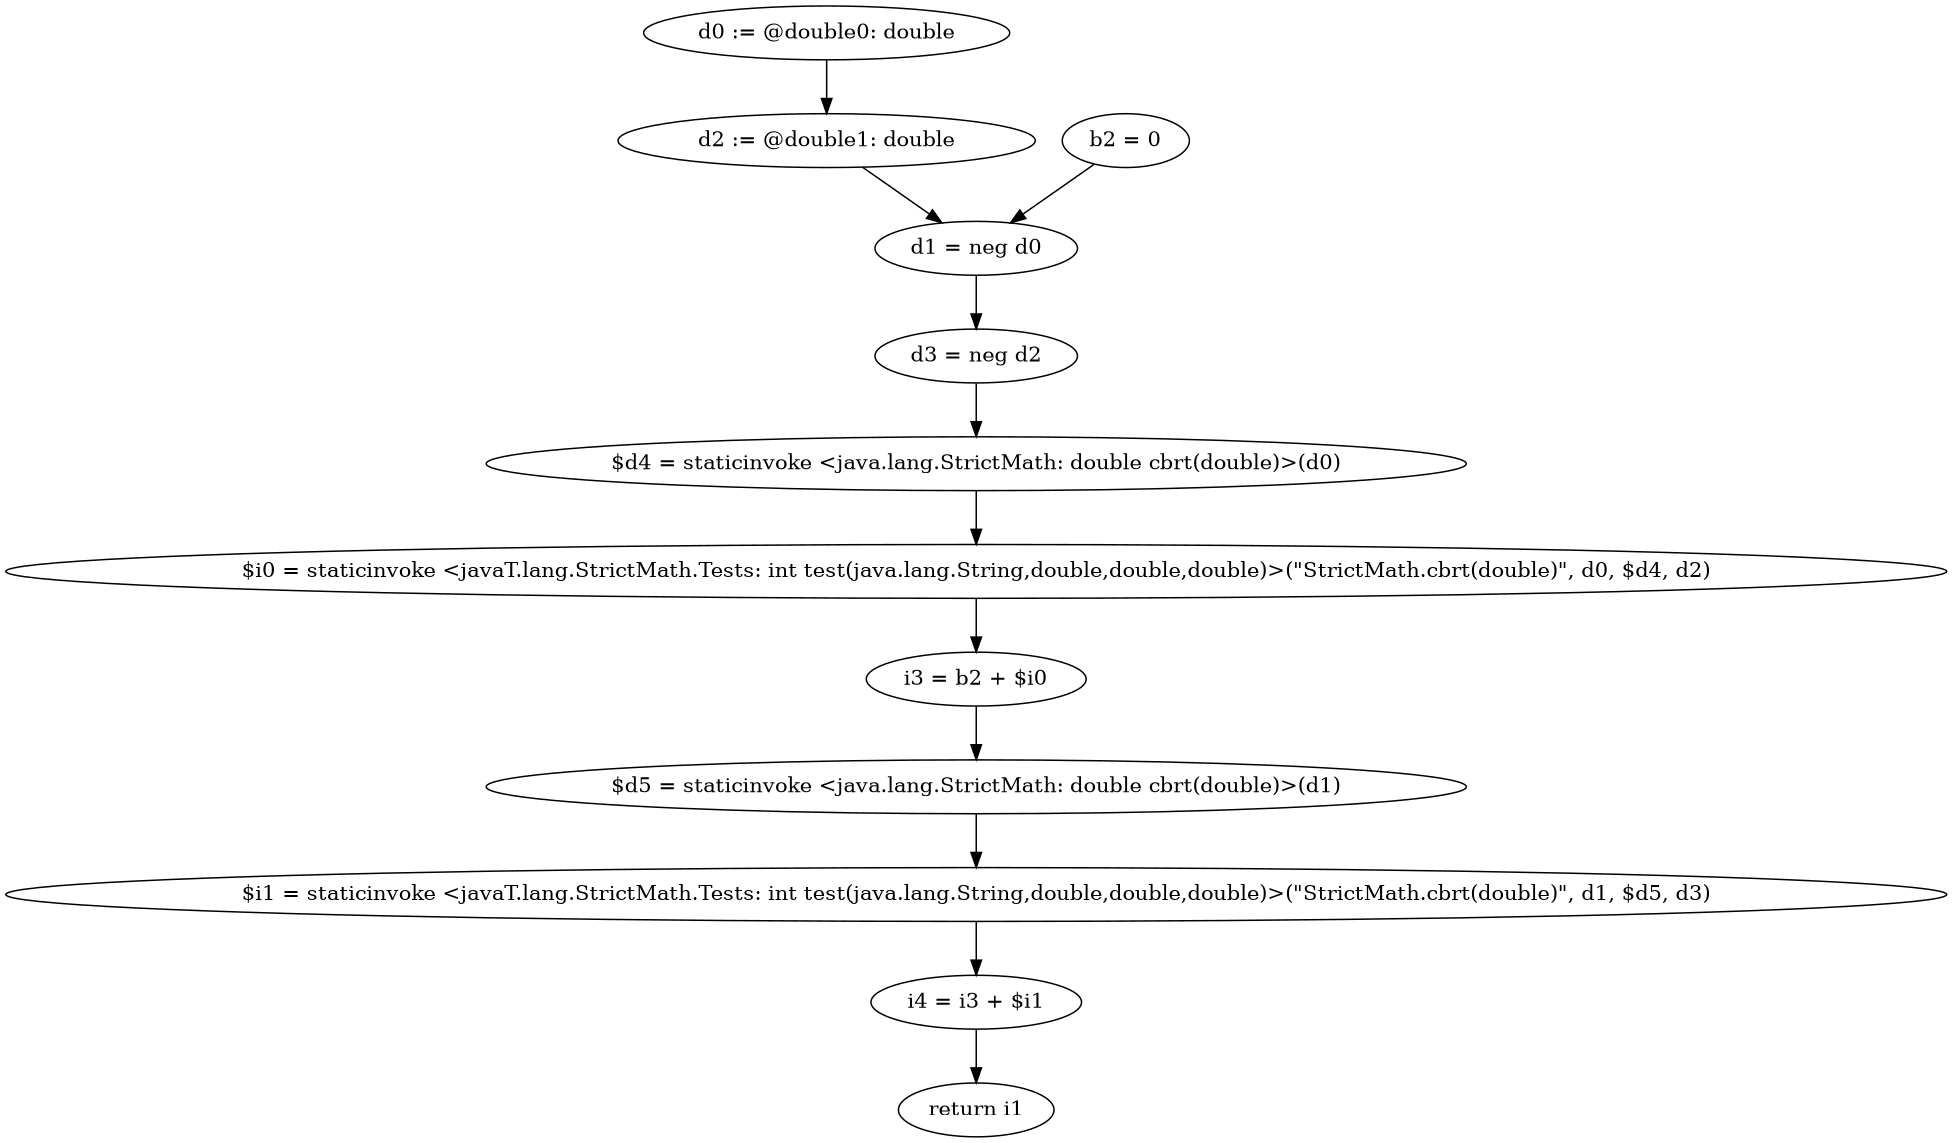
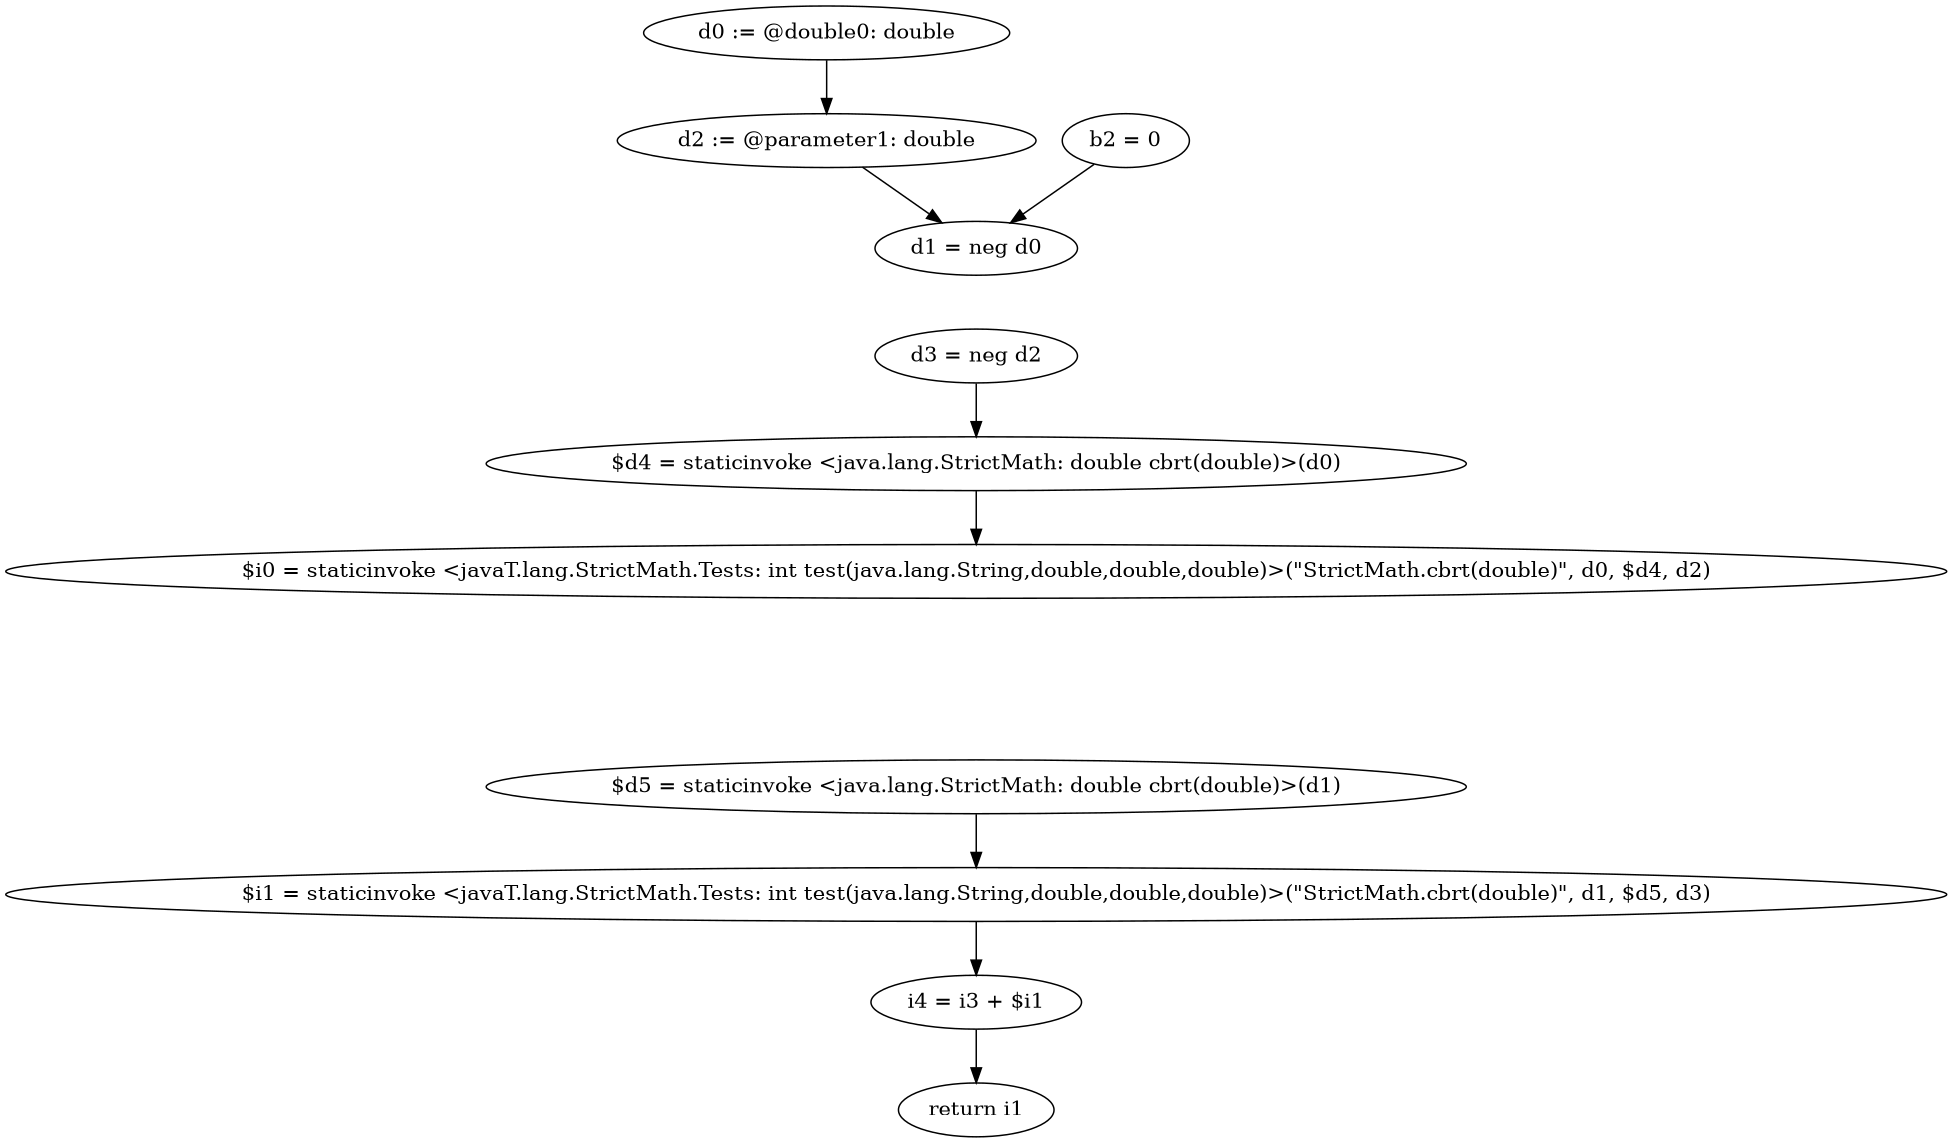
(827, 141) -> (827, 141)
(976, 295) -> none
(976, 679) -> none
